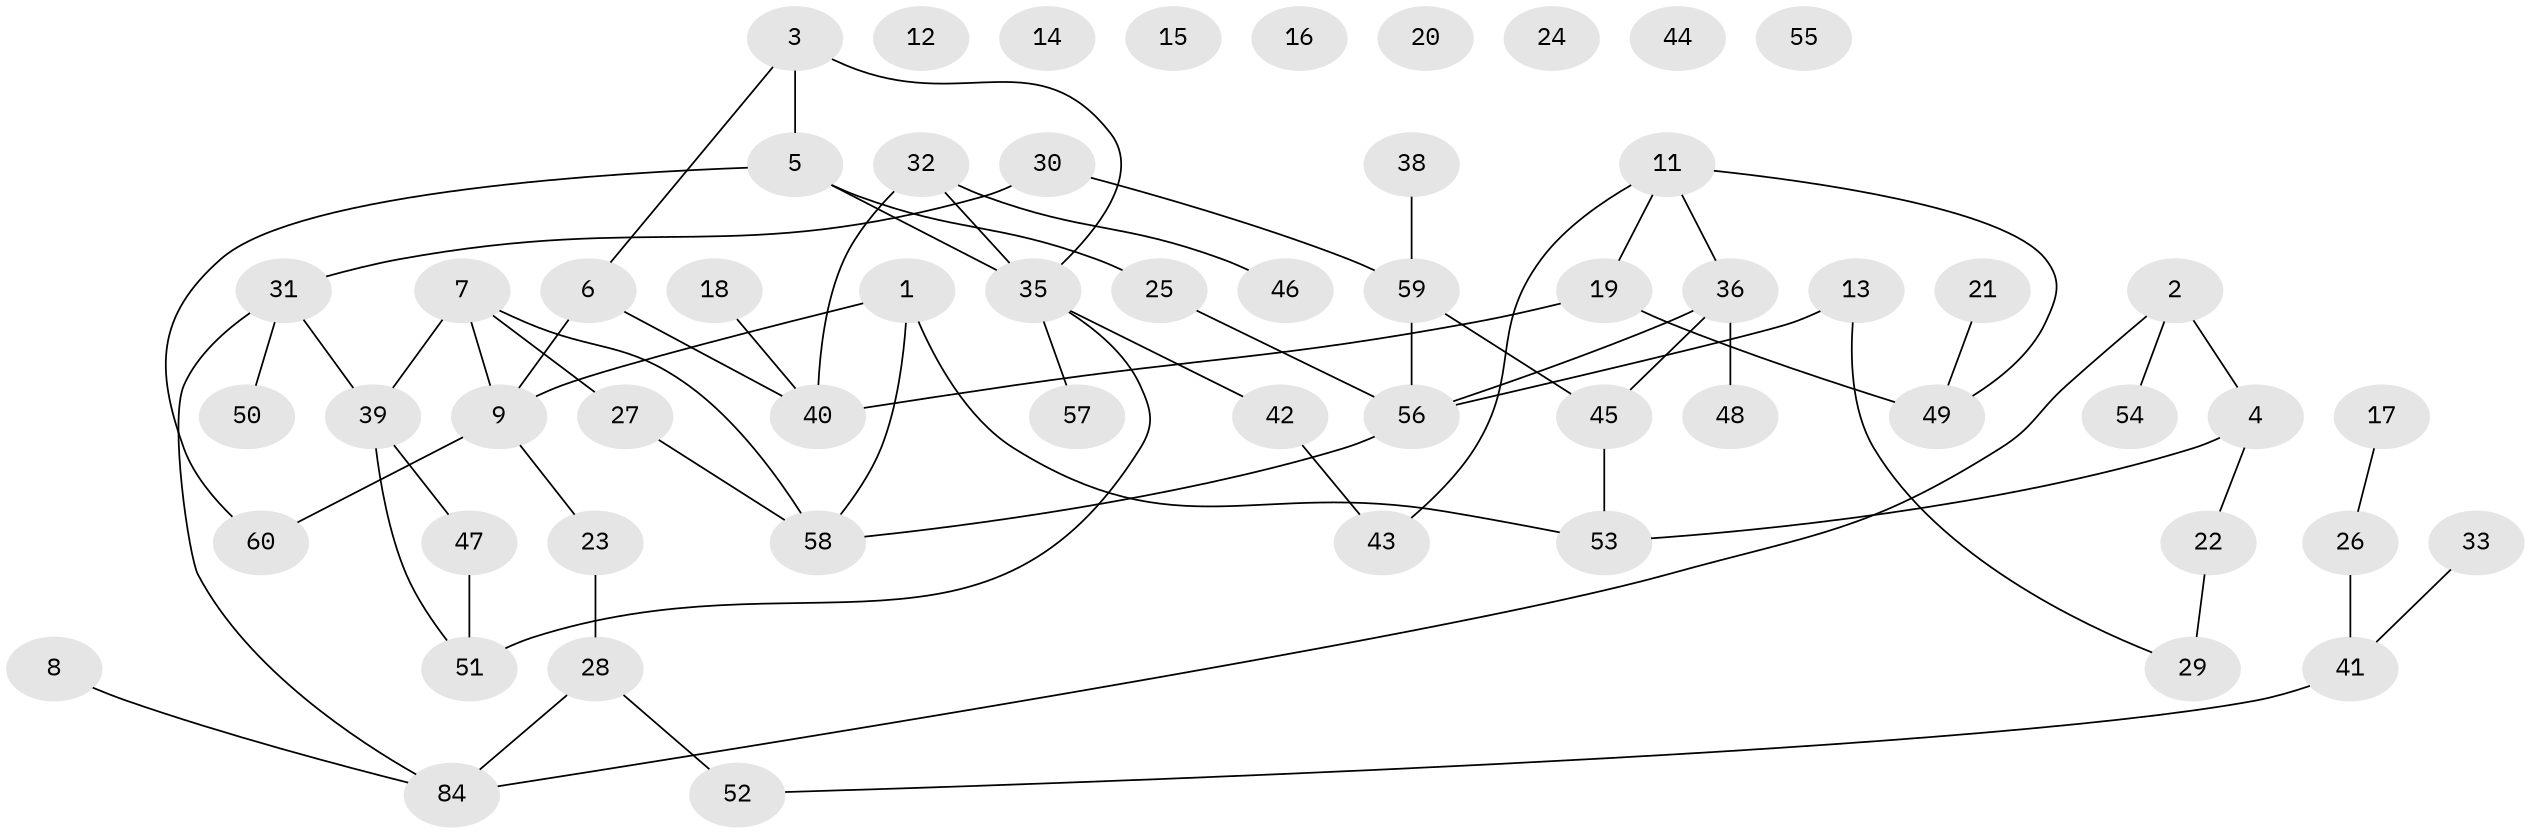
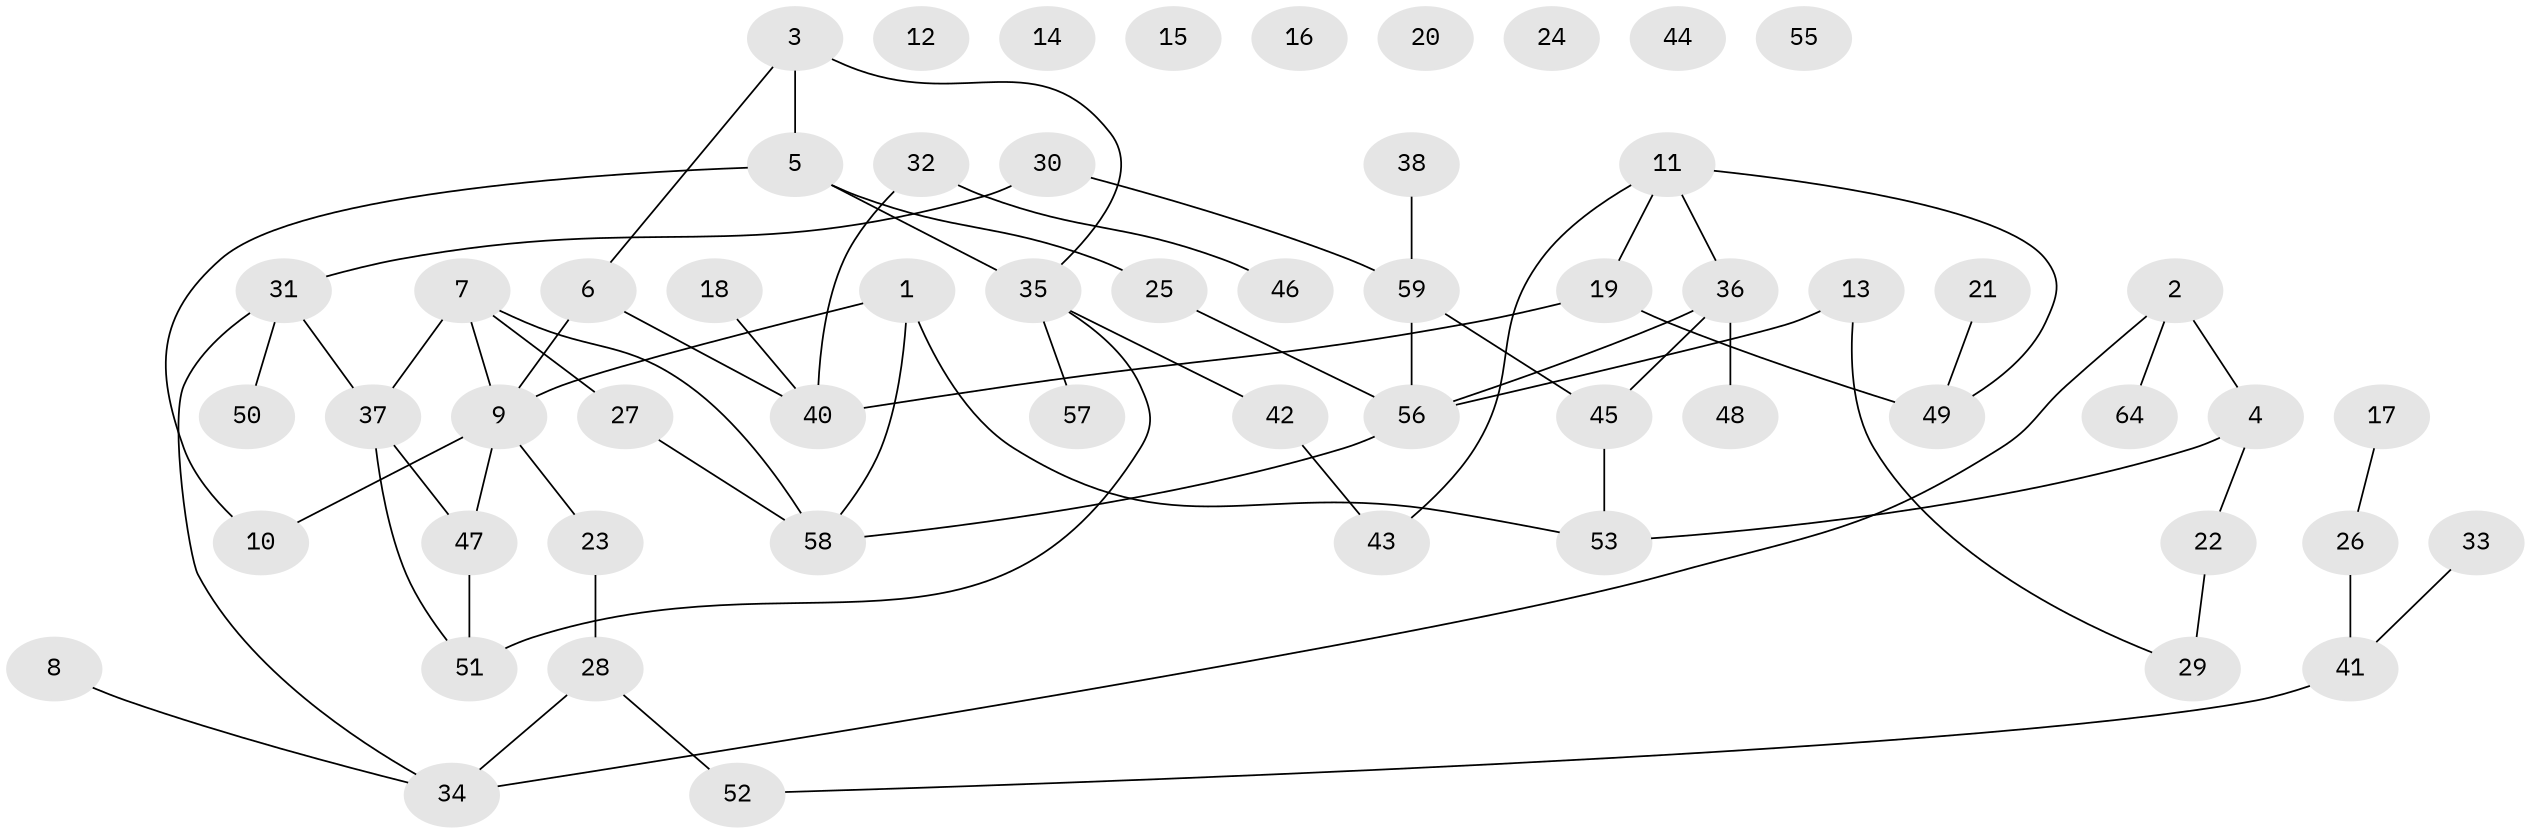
(964, 214) -> none
(373, 417) -> (373, 417)
(2130, 417) -> (2130, 417)
none -> (484, 480)
(261, 543) -> (261, 543)
(452, 795) -> (452, 795)
